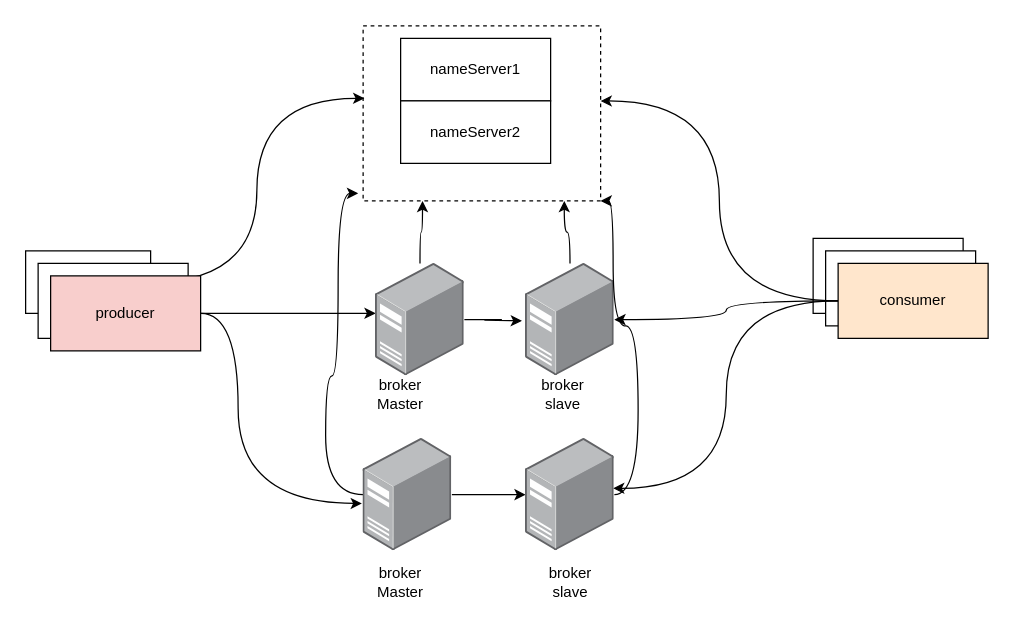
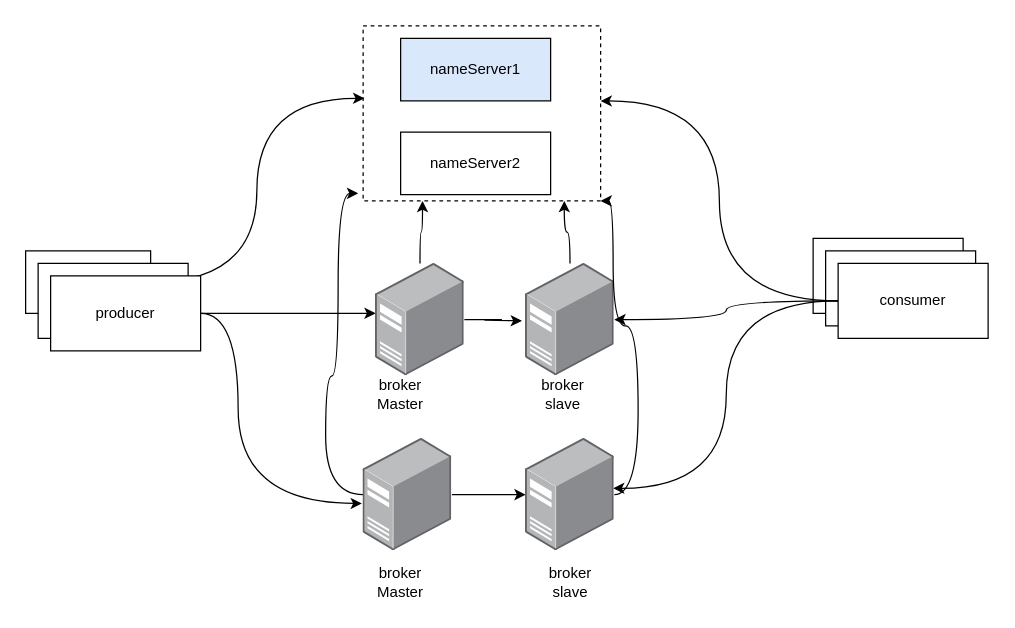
(476, 69) -> (476, 69)
(476, 132) -> (476, 163)
(913, 301) -> (913, 301)
(126, 313) -> (126, 313)
